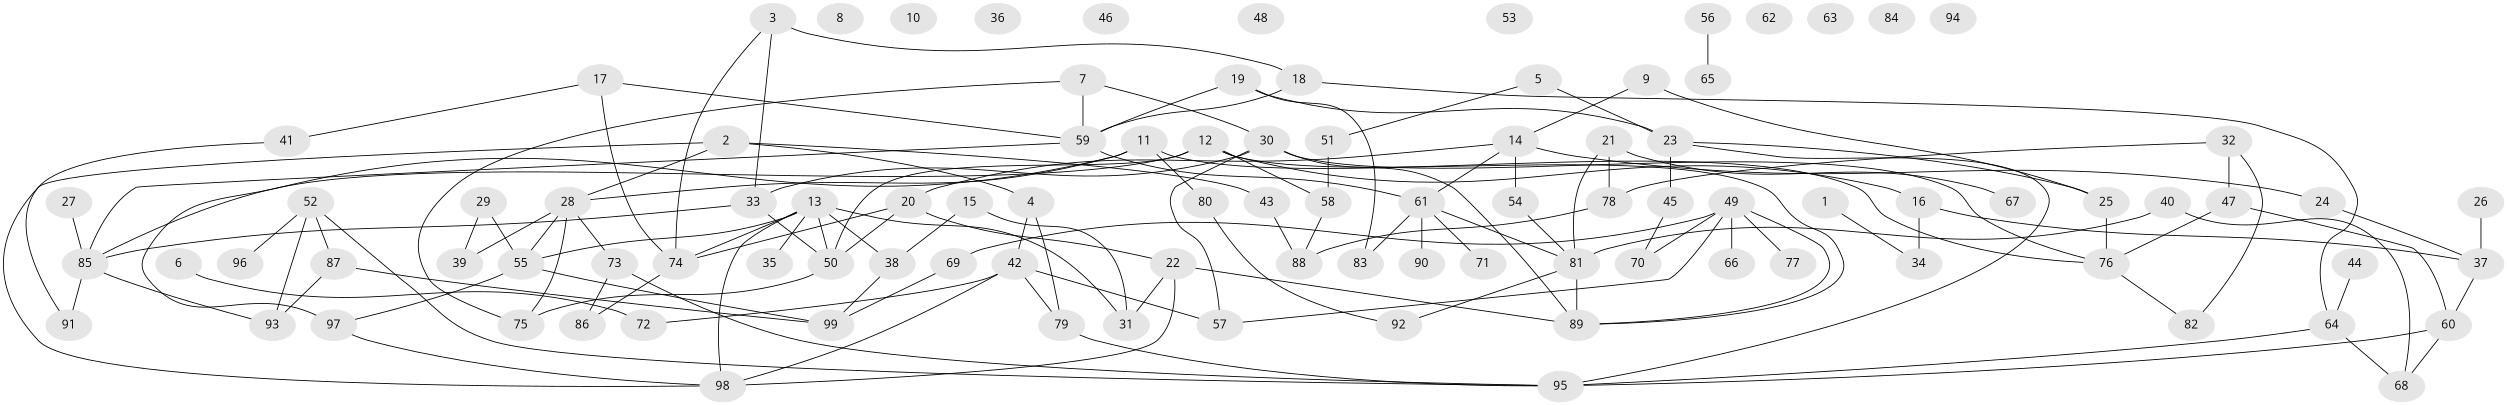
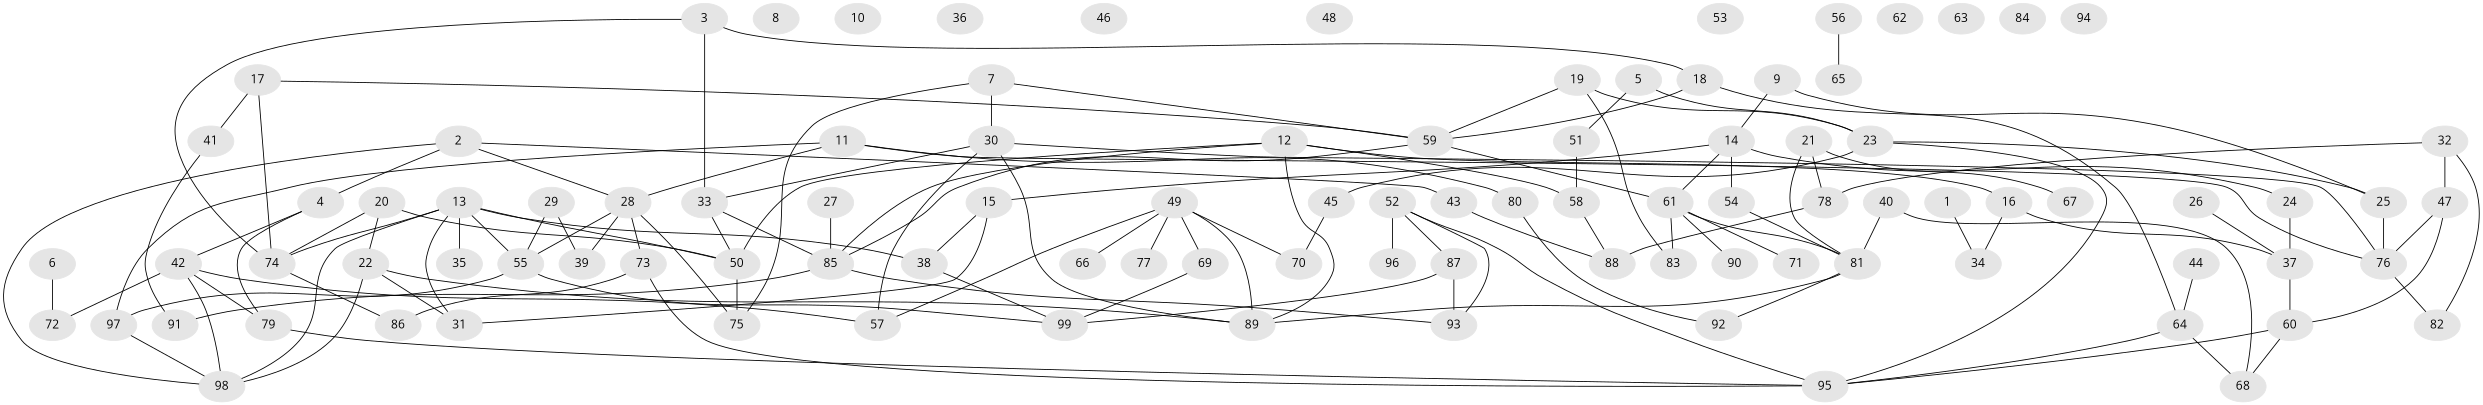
(1351, 157) -> (1360, 174)
